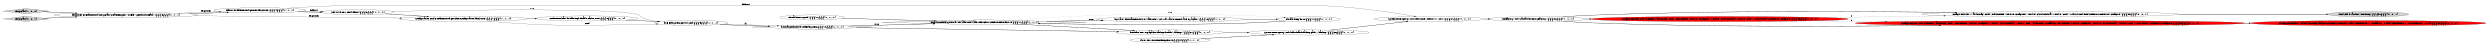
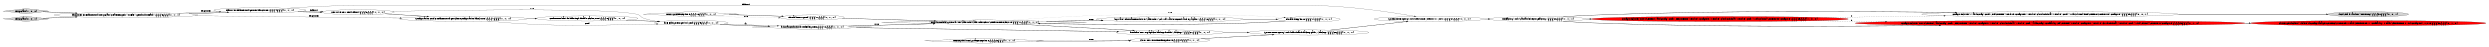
none -> (691, 14)
none -> (984, 41)
